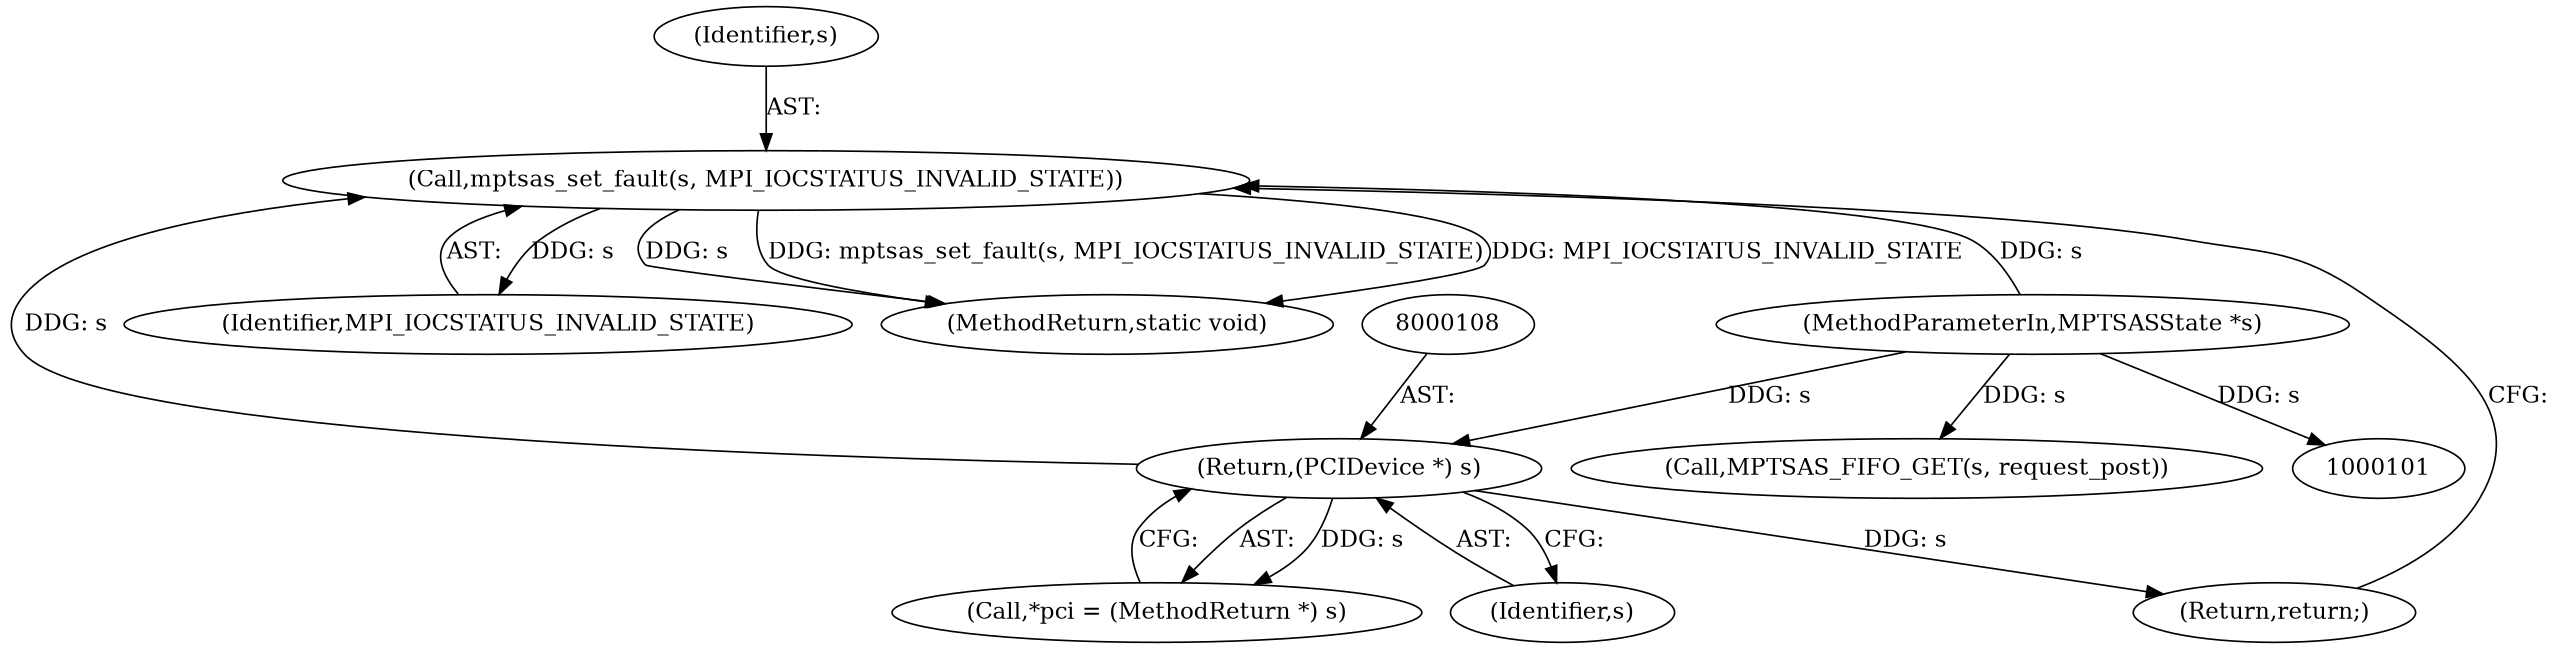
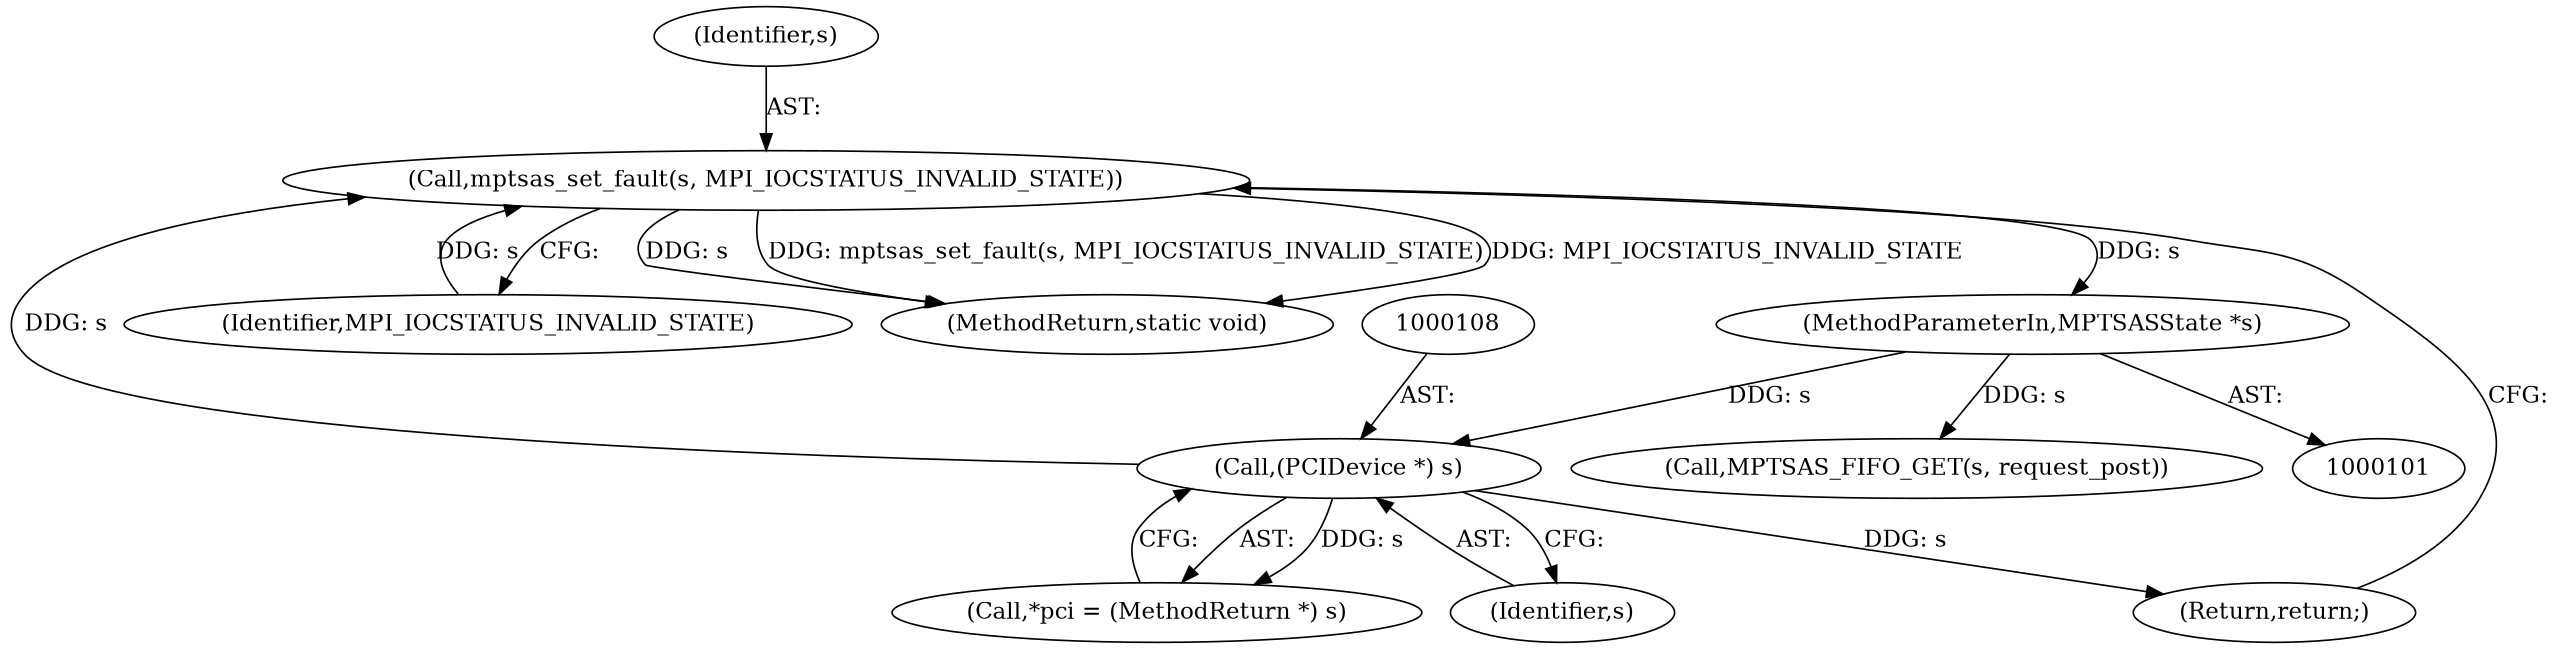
(1654, 200) -> (1689, 200)
(478, 252) -> (478, 252)
(573, 252) -> (573, 252)
(1448, 324) -> (1448, 324)
(2260, 397) -> (2260, 397)
(1339, 469) -> (1339, 469)
